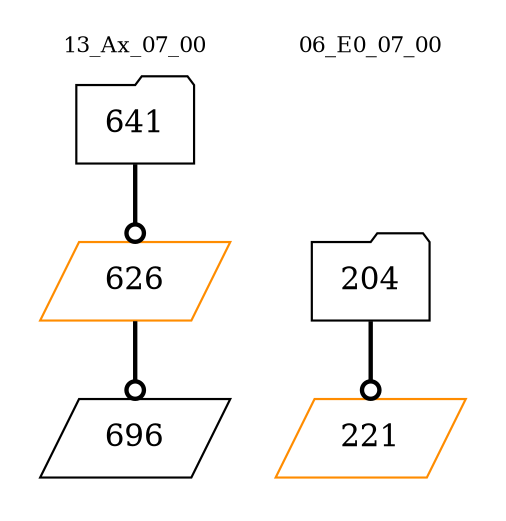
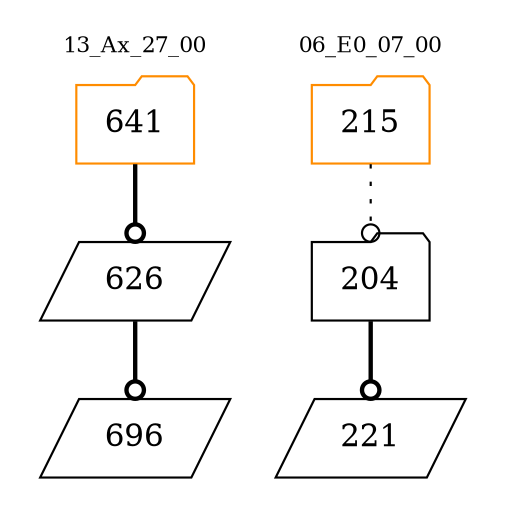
(135, 47) -> (135, 47)
(135, 124) -> (135, 124)
none -> (371, 124)
(135, 281) -> (135, 281)
(371, 438) -> (371, 438)
